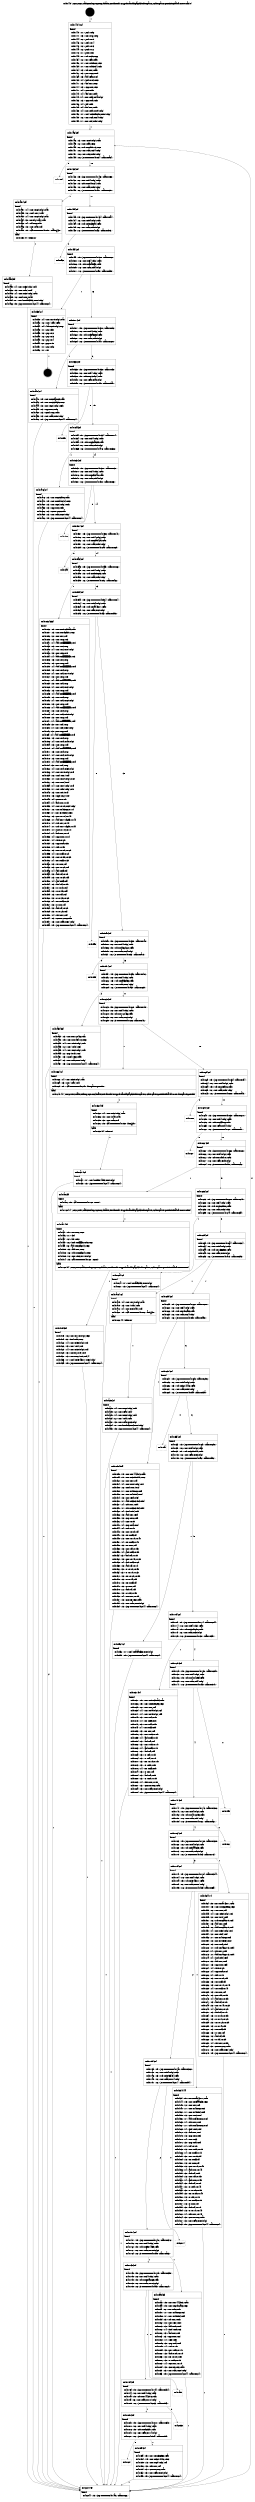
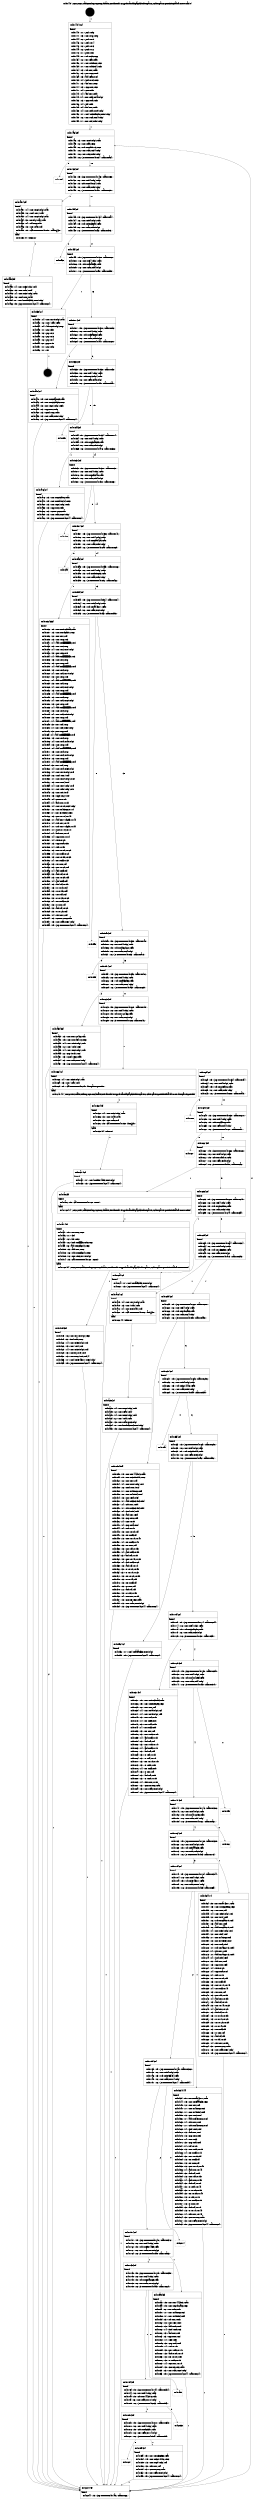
none -> (90, 240)
(172, 1046) -> none
